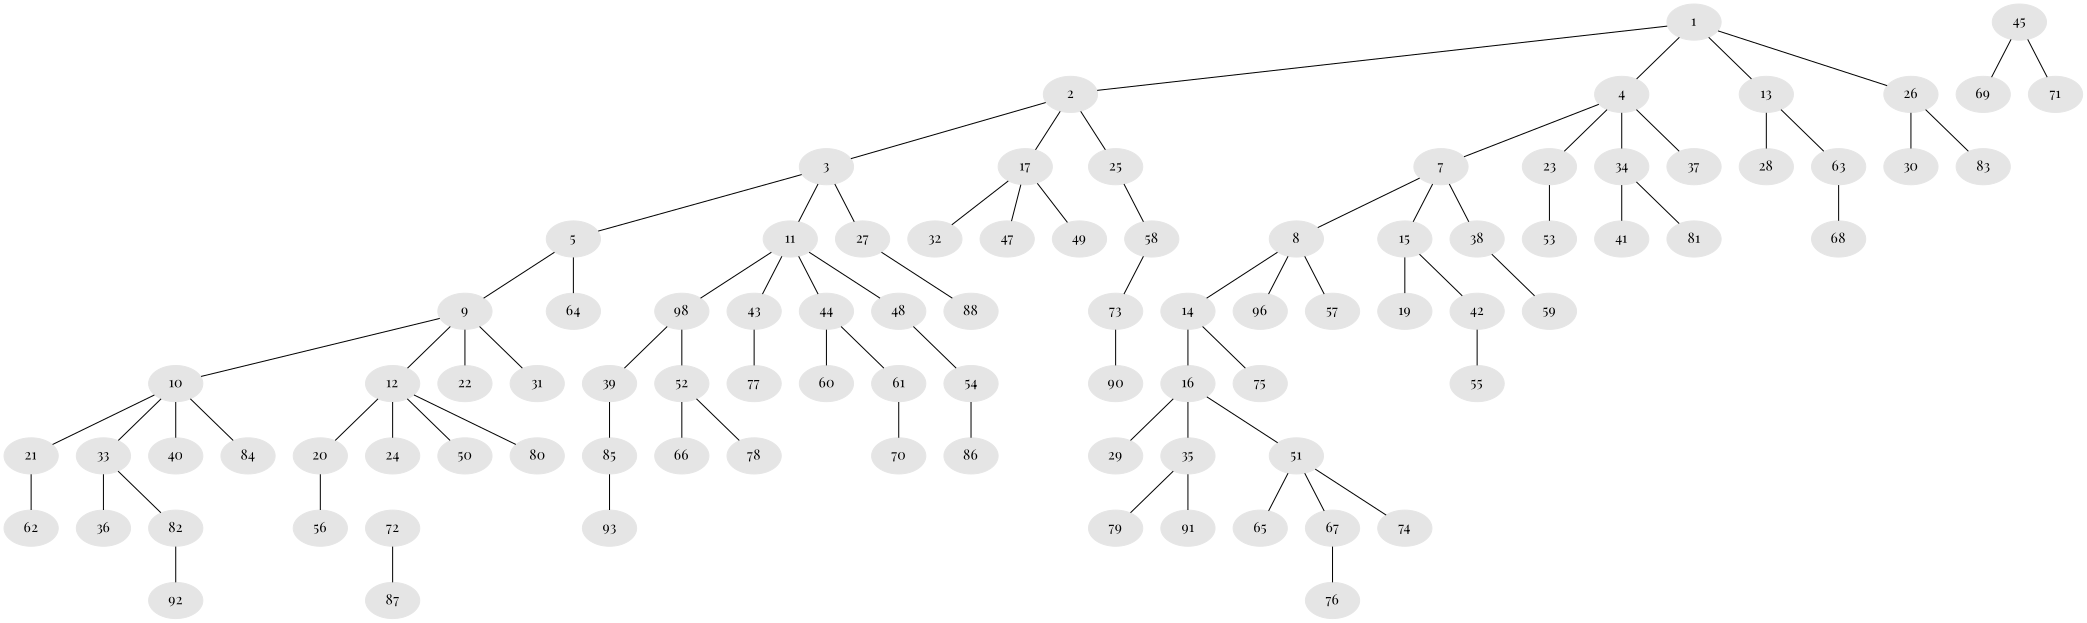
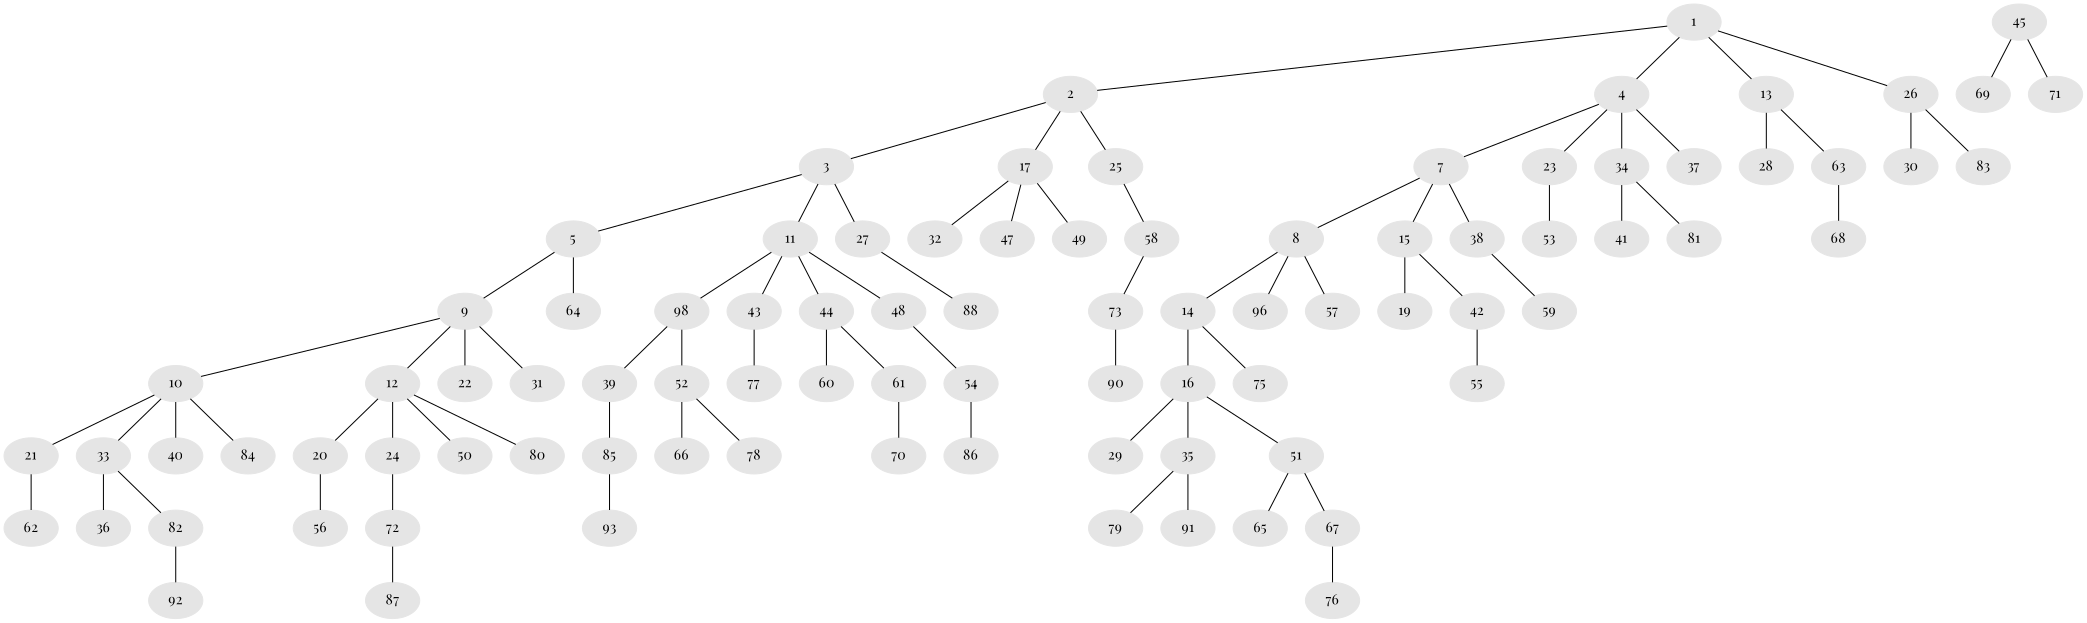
none -> (393, 492)
(1405, 528) -> none
